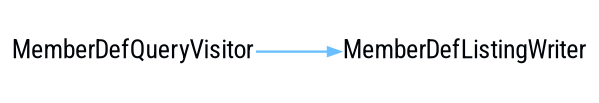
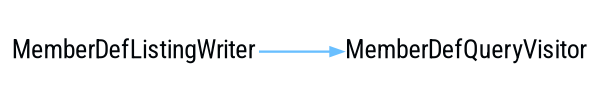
(292, 52) -> (295, 52)
